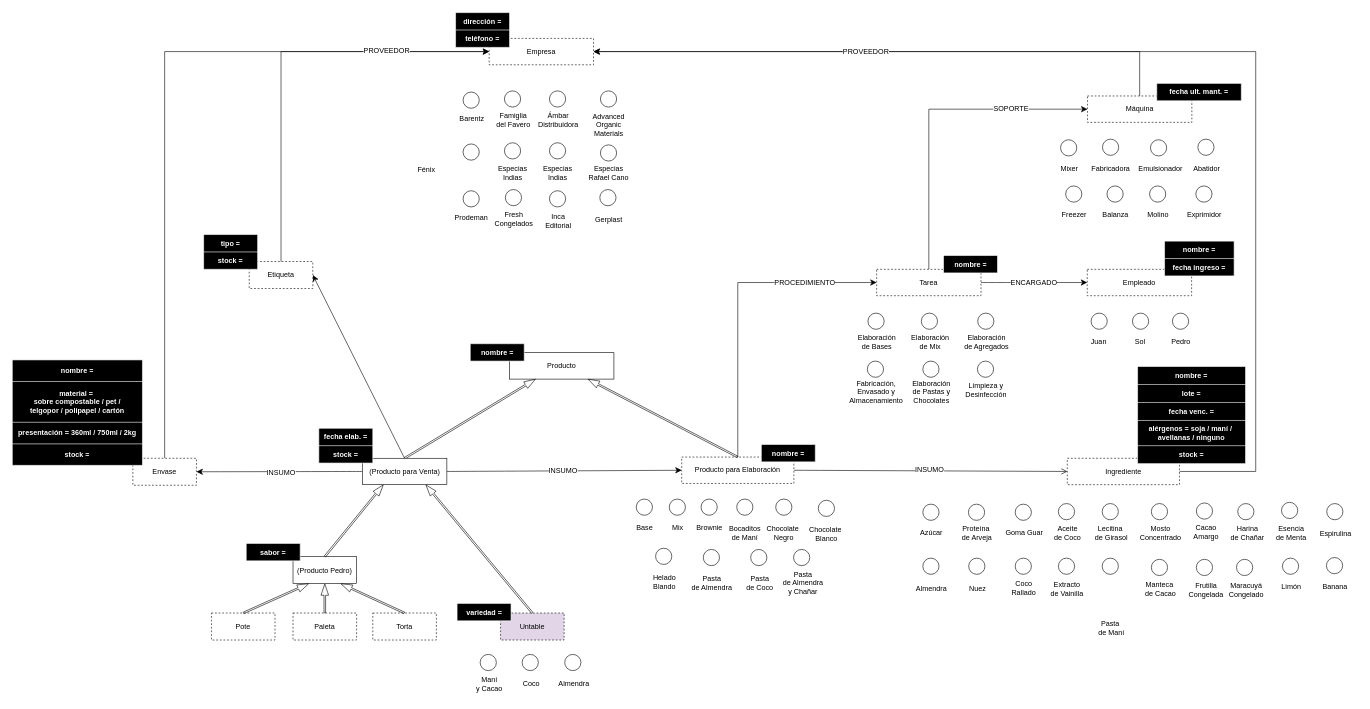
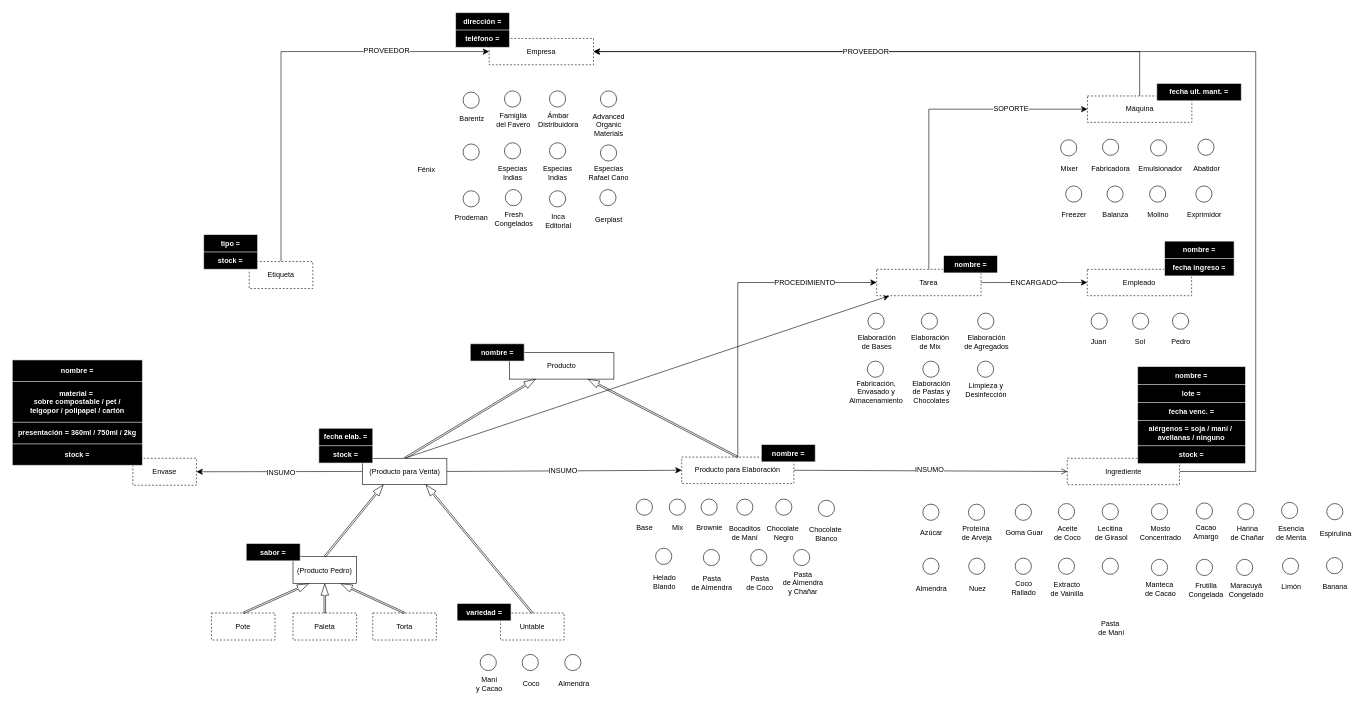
(165, 198) -> none
(353, 355) -> (649, 376)
(533, 626) -> (533, 626)
